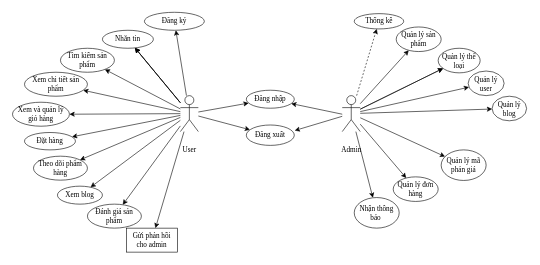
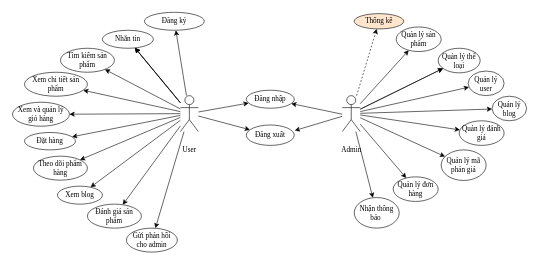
(379, 21) -> (379, 21)
none -> (409, 122)
none -> (482, 133)
(152, 240) -> (152, 240)
